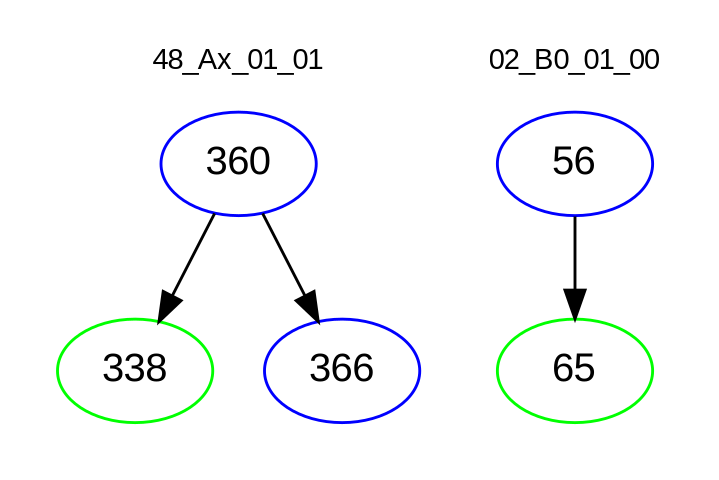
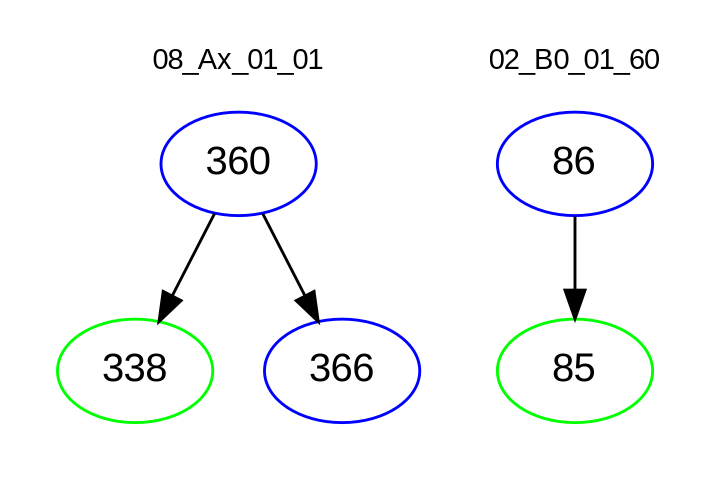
(239, 62) -> (239, 62)
(575, 62) -> (575, 62)
(575, 164) -> (575, 164)
(575, 371) -> (575, 371)
